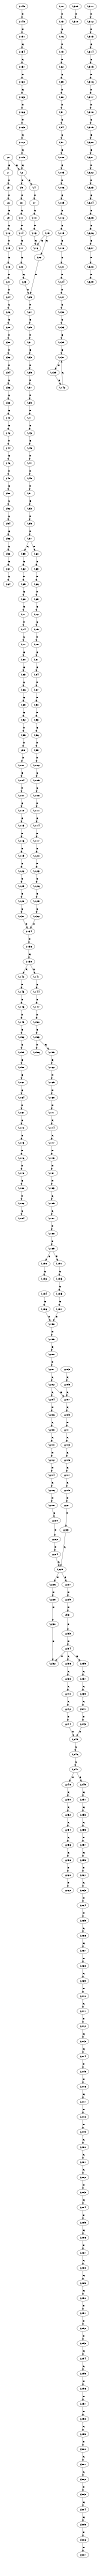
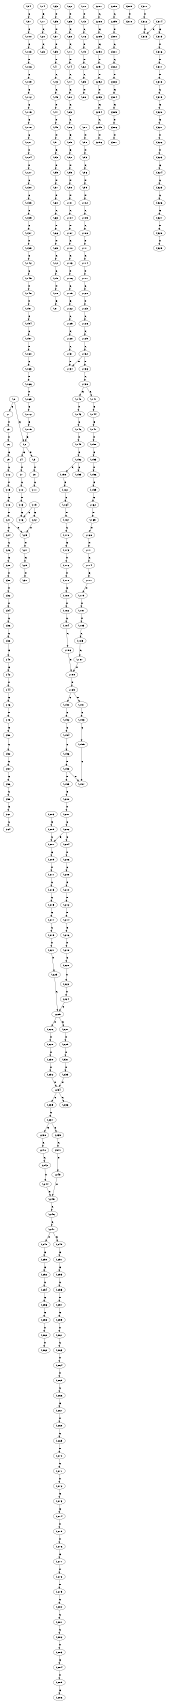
(91, 43) -> (152, 28)
(61, 112) -> none
(21, 225) -> none
(27, 289) -> (16, 527)
(30, 349) -> none
(62, 373) -> (29, 270)
(23, 554) -> none
none -> (68, 650)
(36, 675) -> none
none -> (66, 727)
(29, 938) -> (85, 361)
(43, 1044) -> (93, 481)
(21, 1059) -> (72, 466)
(56, 1316) -> (73, 776)
(61, 1656) -> (54, 1081)
(68, 1670) -> (47, 1127)
(83, 2244) -> none
(83, 2404) -> none
